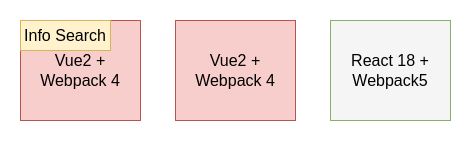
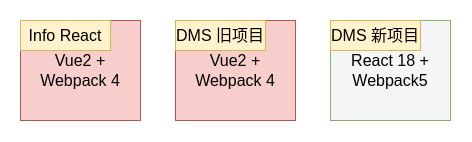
(66, 36) -> (66, 36)
none -> (221, 36)
none -> (376, 36)
